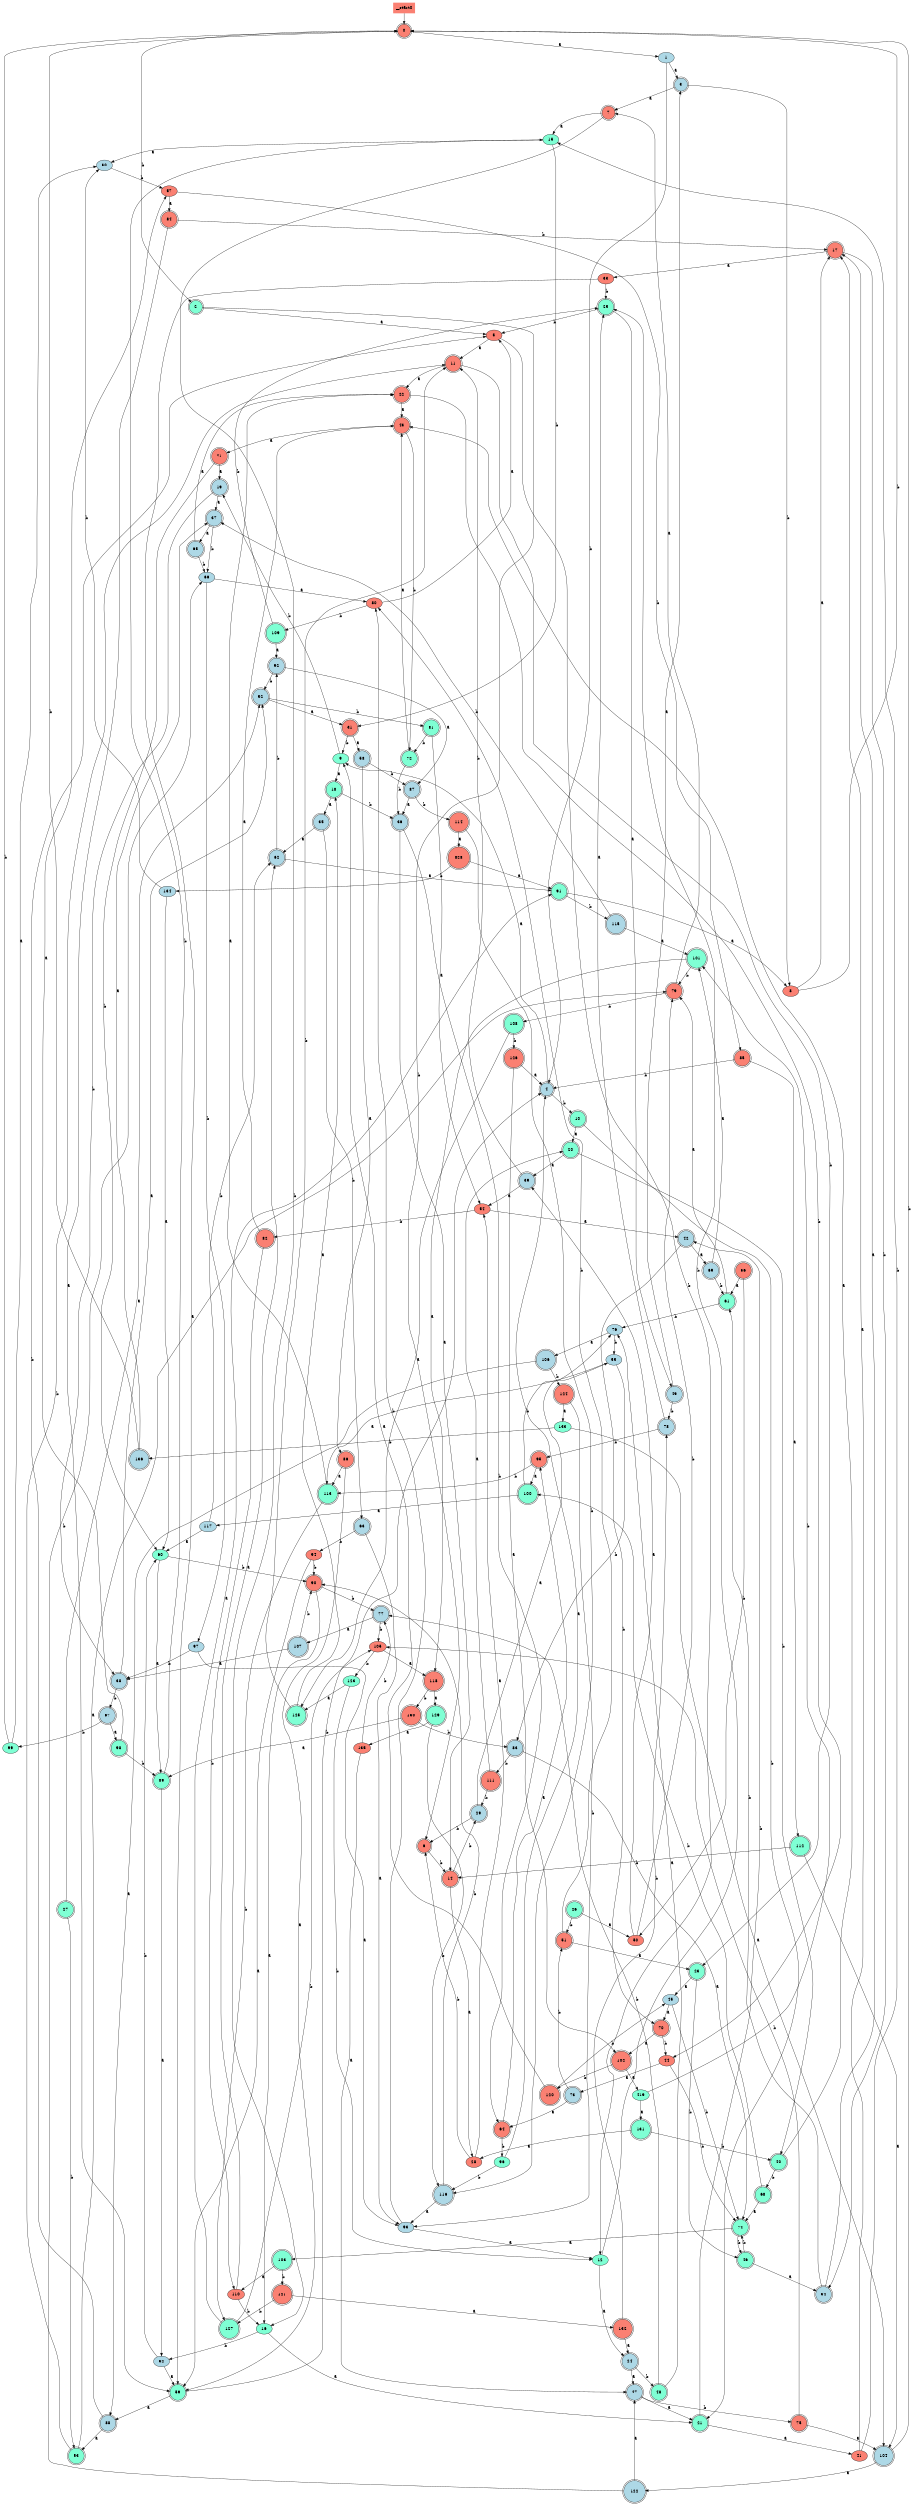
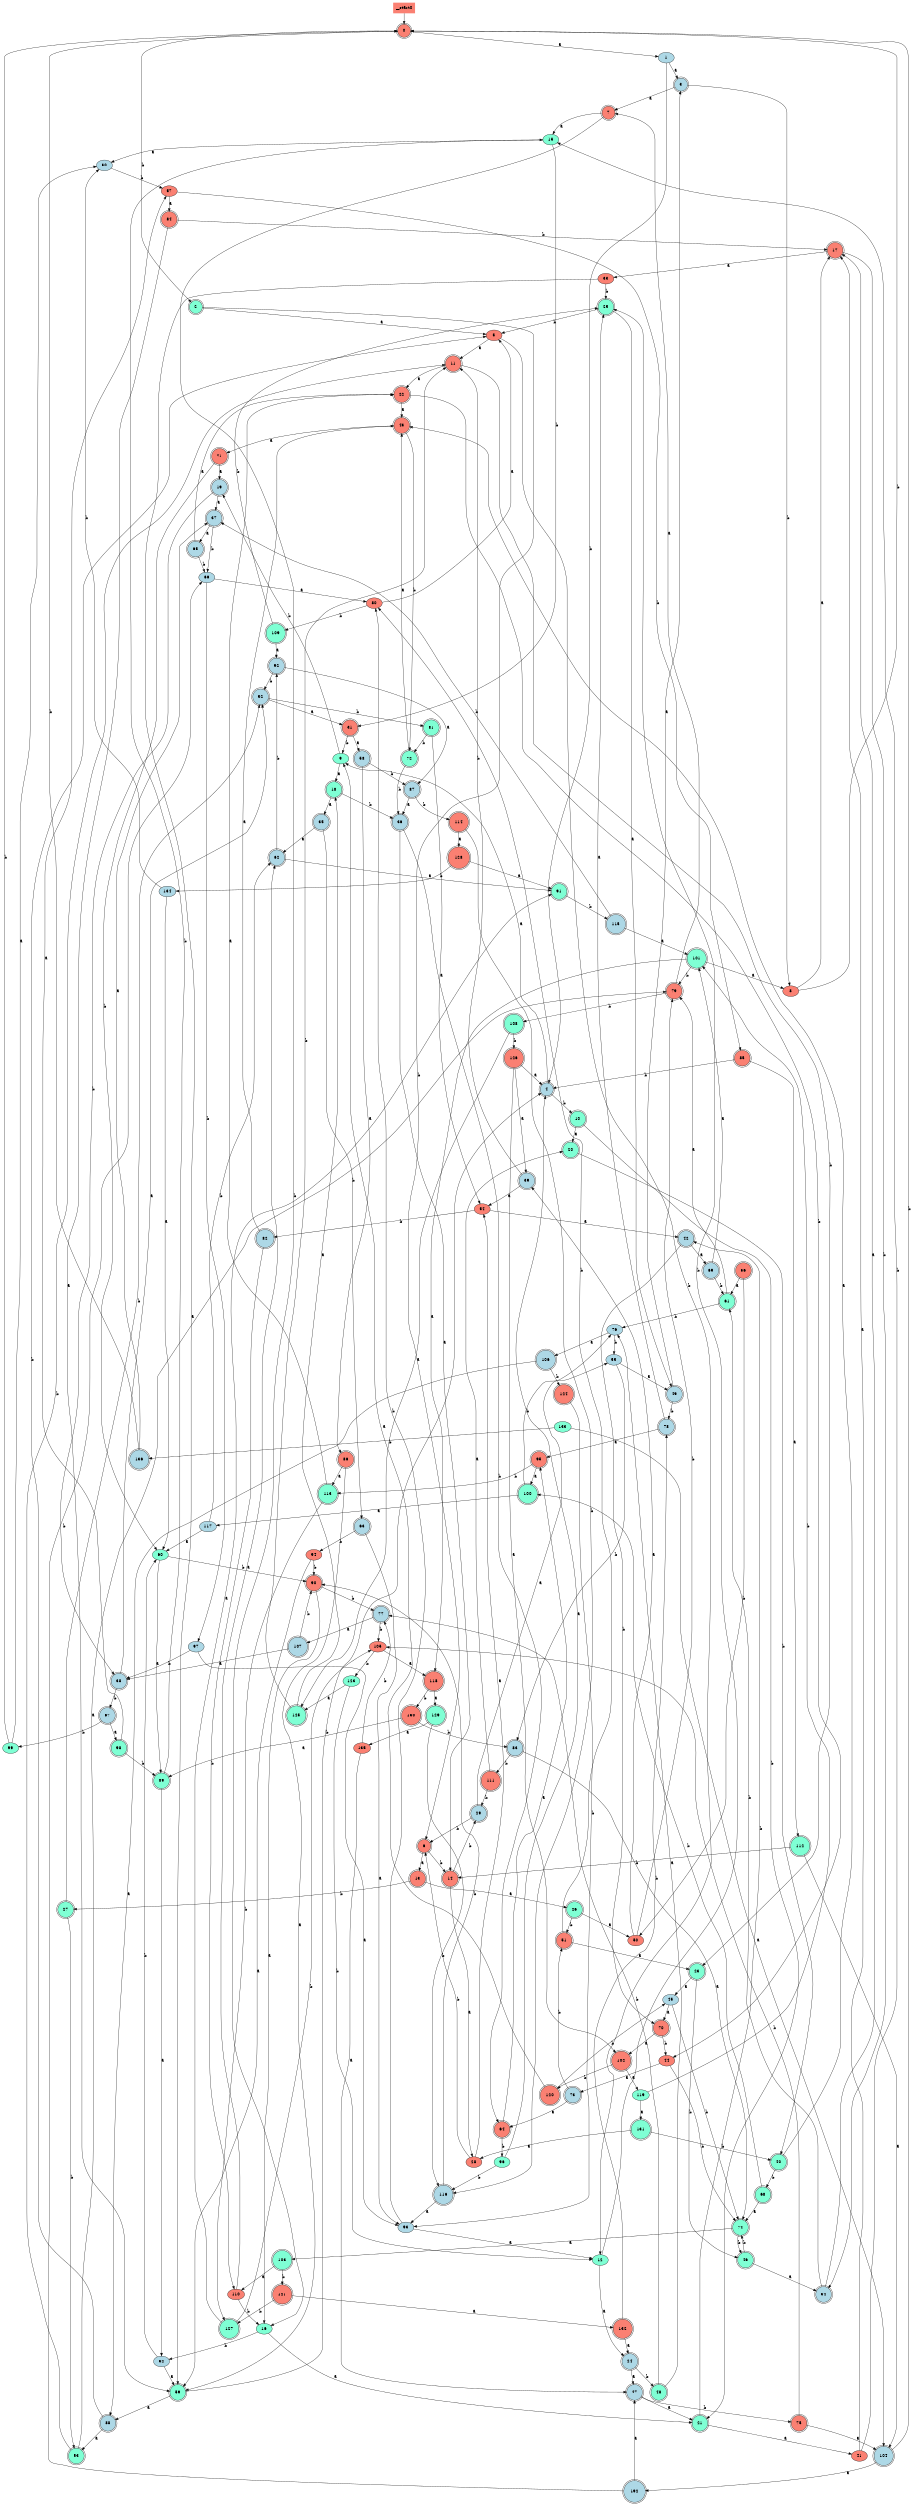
(459, 858) -> (459, 858)
(683, 923) -> (743, 975)
(549, 1165) -> (520, 1119)
(265, 1239) -> (265, 1239)
(139, 1301) -> (139, 1301)
(450, 1399) -> (645, 1377)
(563, 1411) -> none
(616, 1442) -> (616, 1442)
none -> (418, 1879)
(641, 2095) -> (641, 2095)
(635, 2491) -> (635, 2491)
